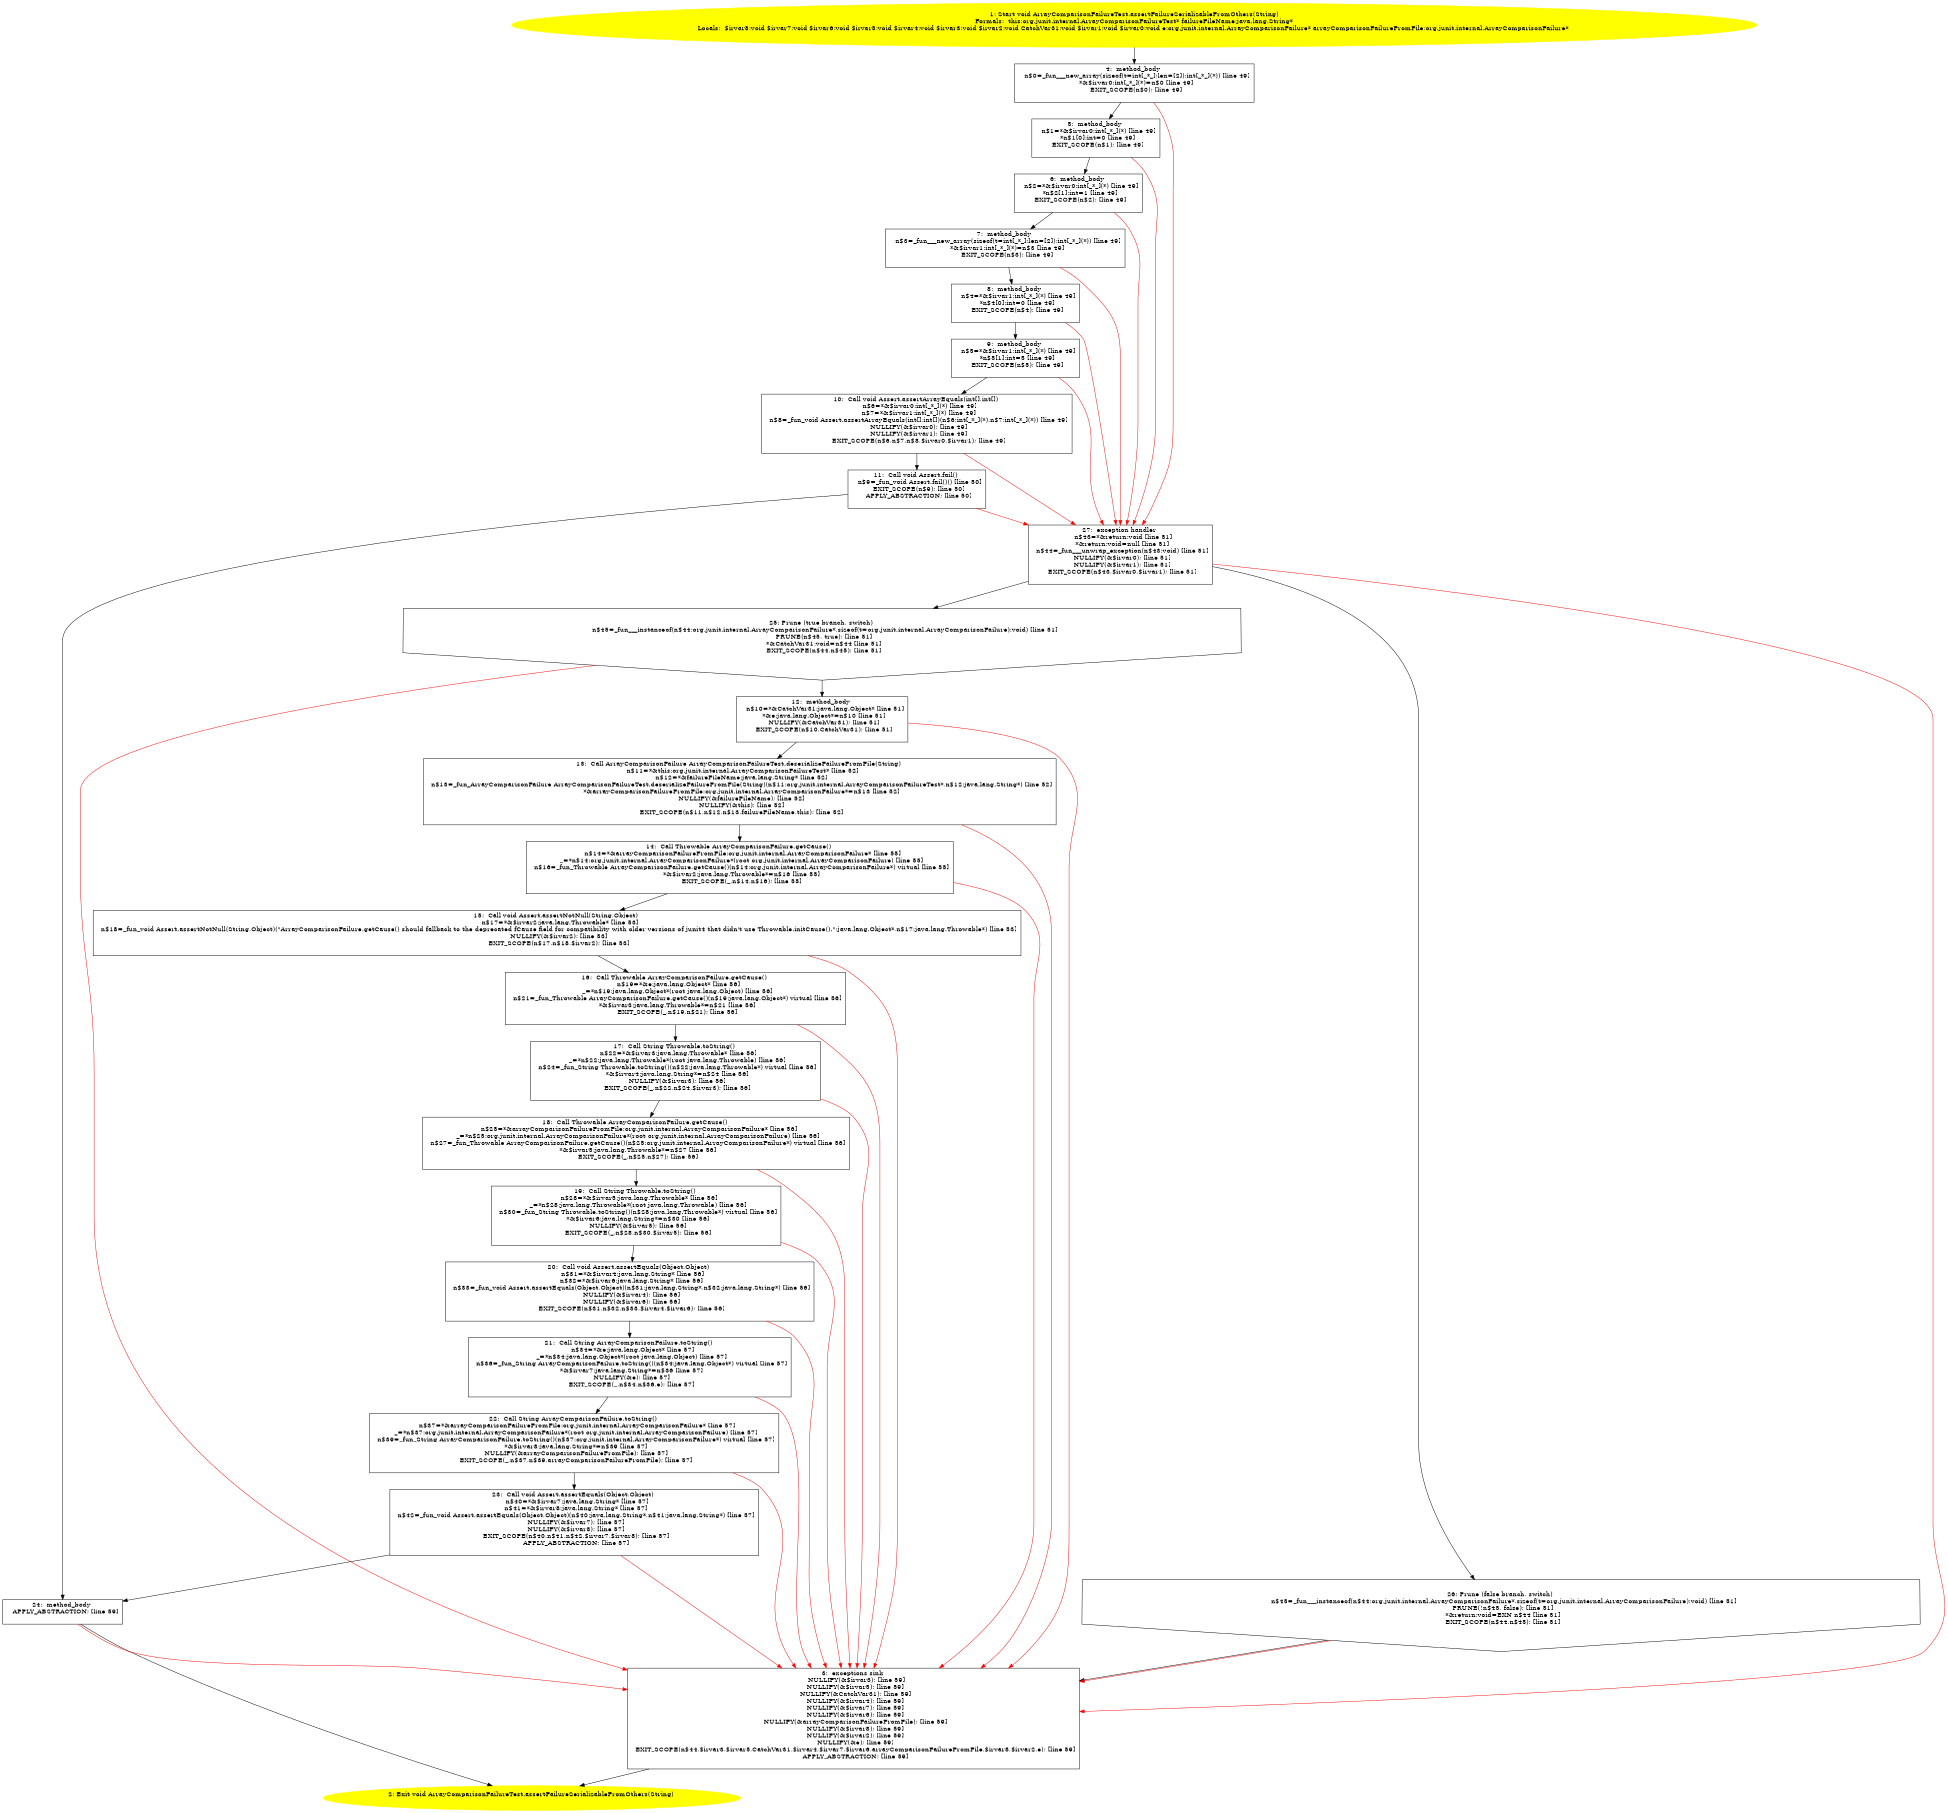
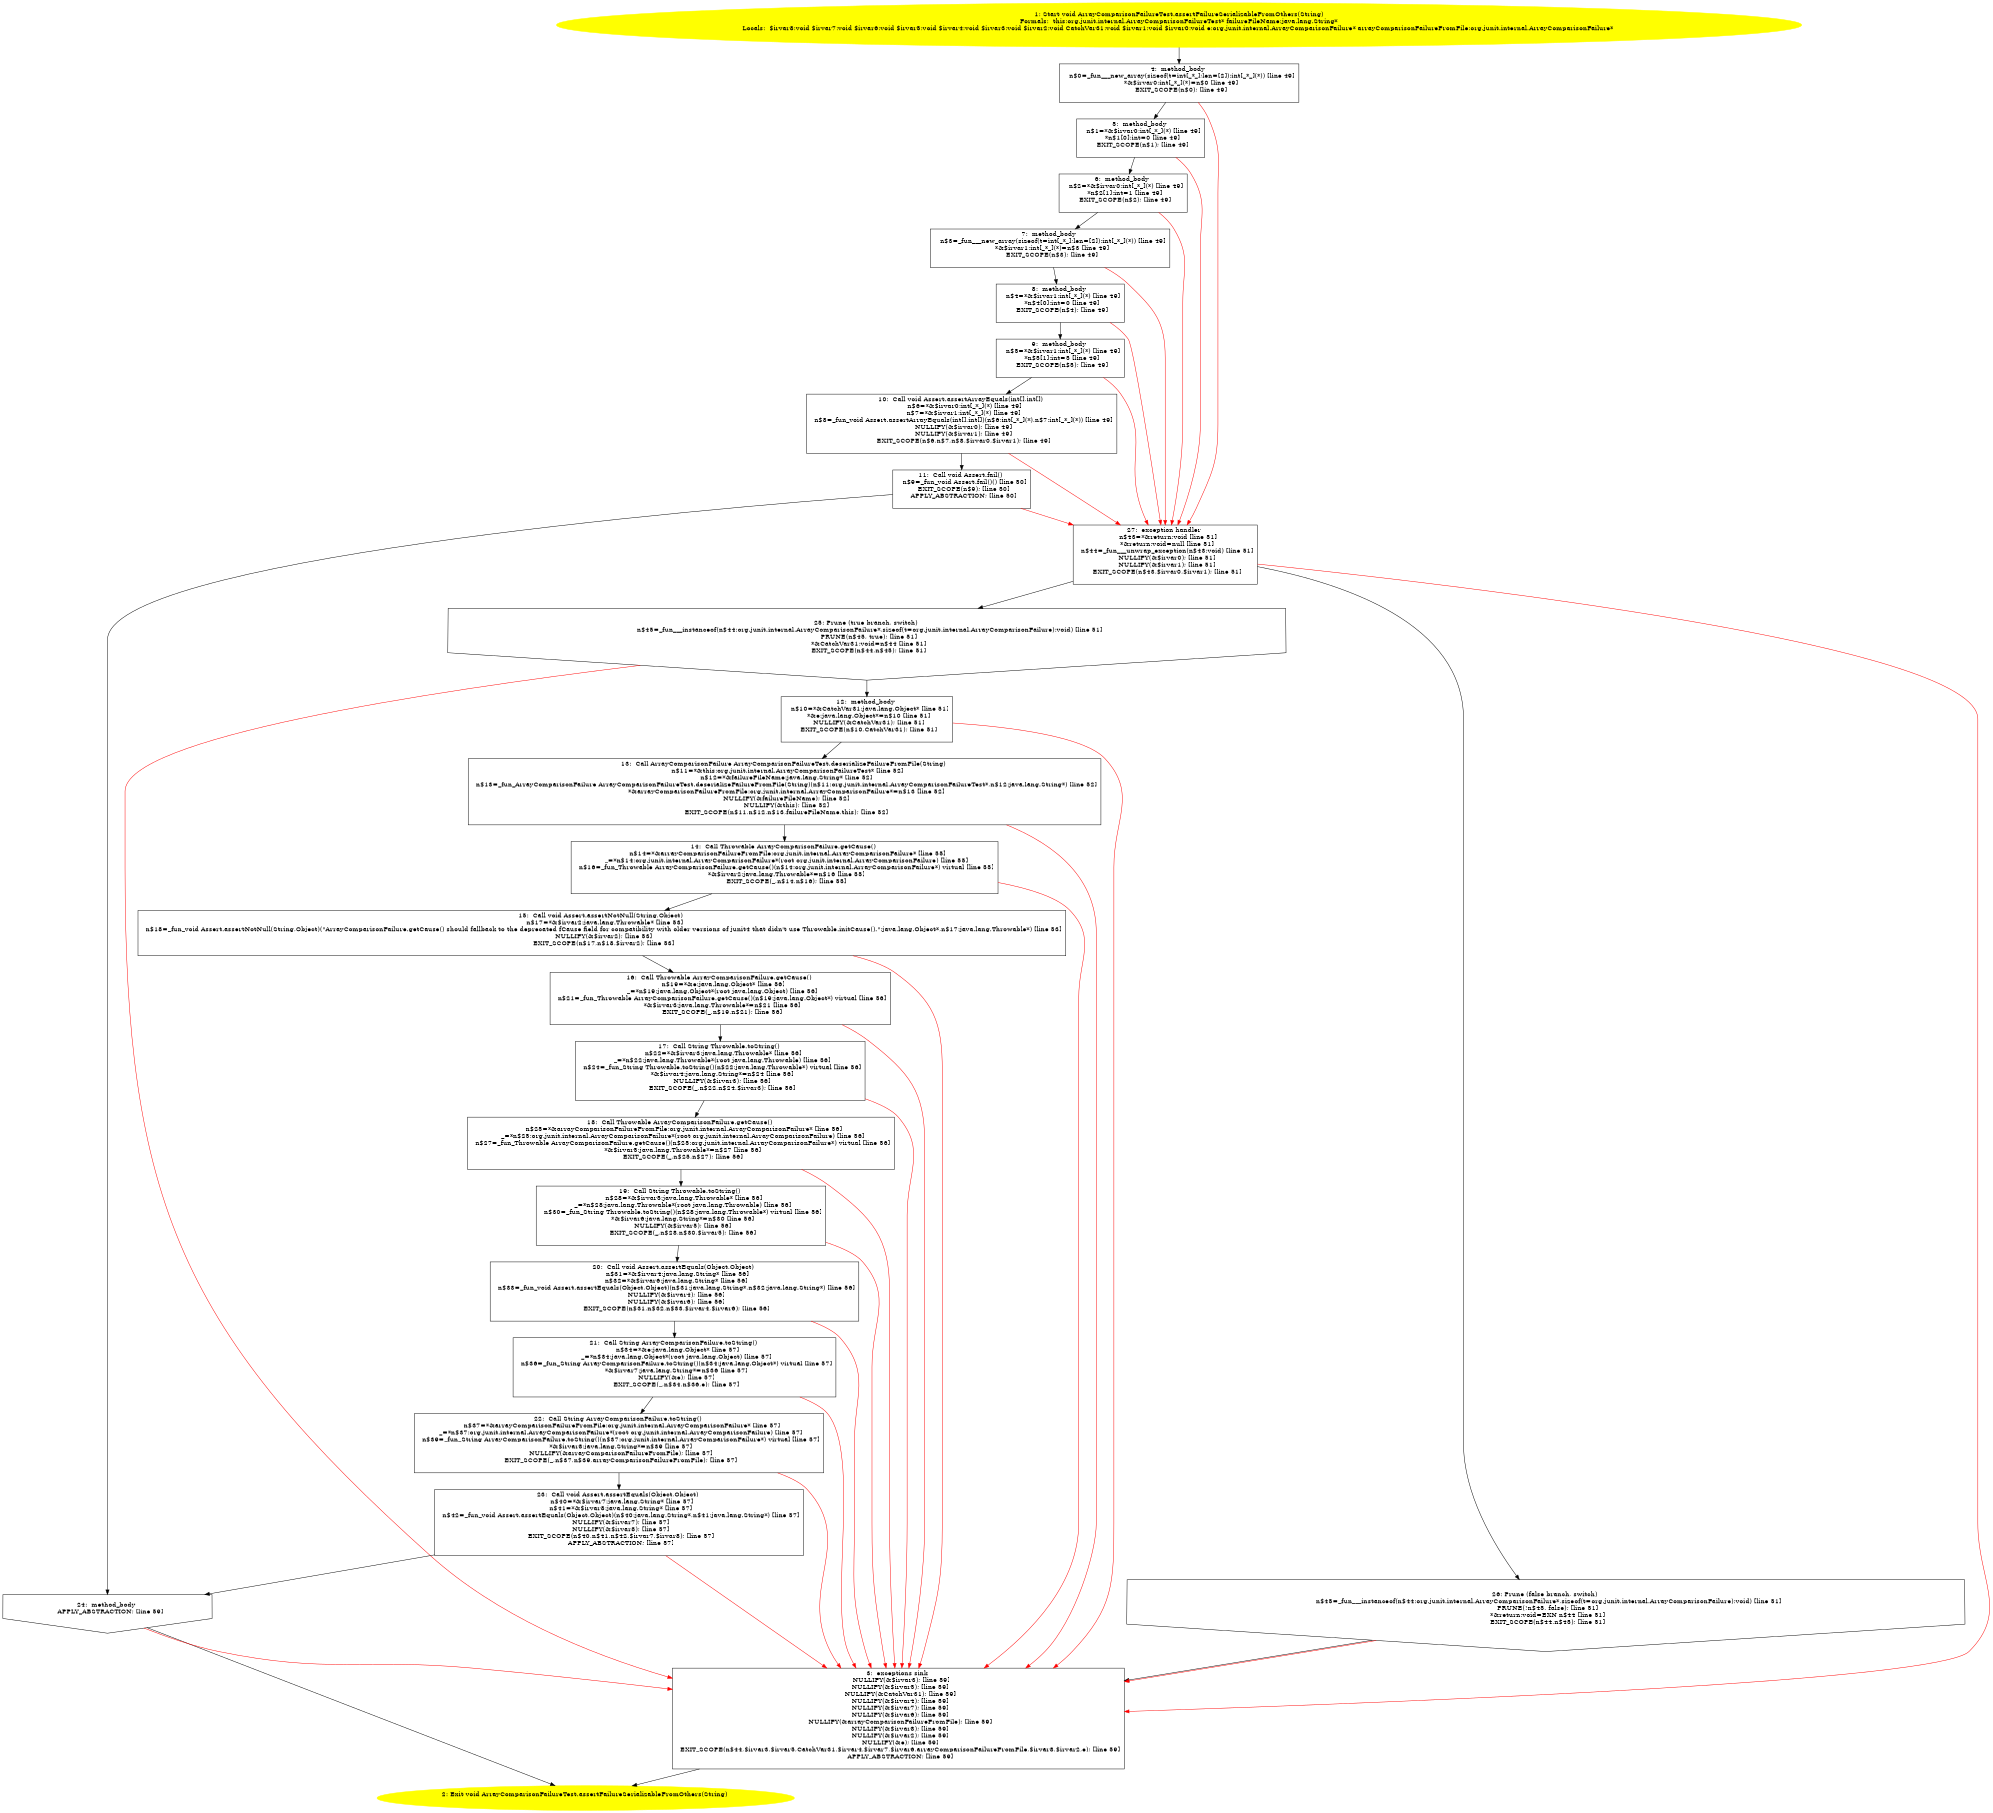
(63, 1612) -> (107, 1612)
